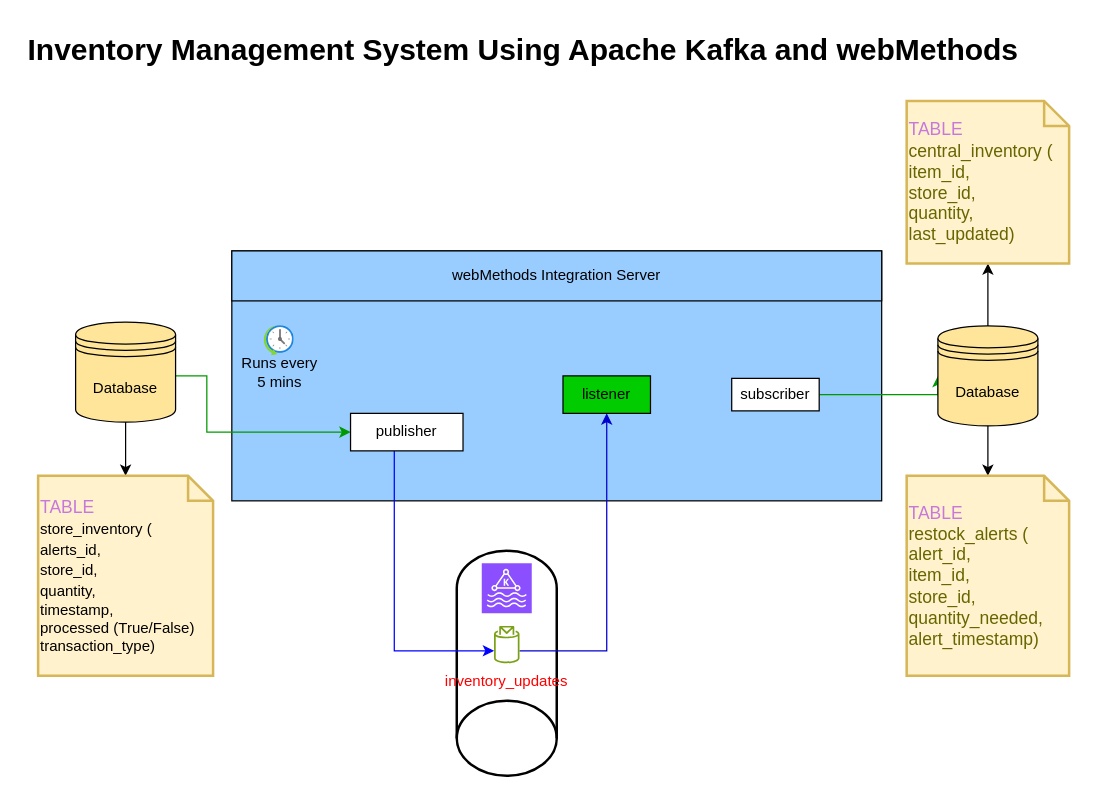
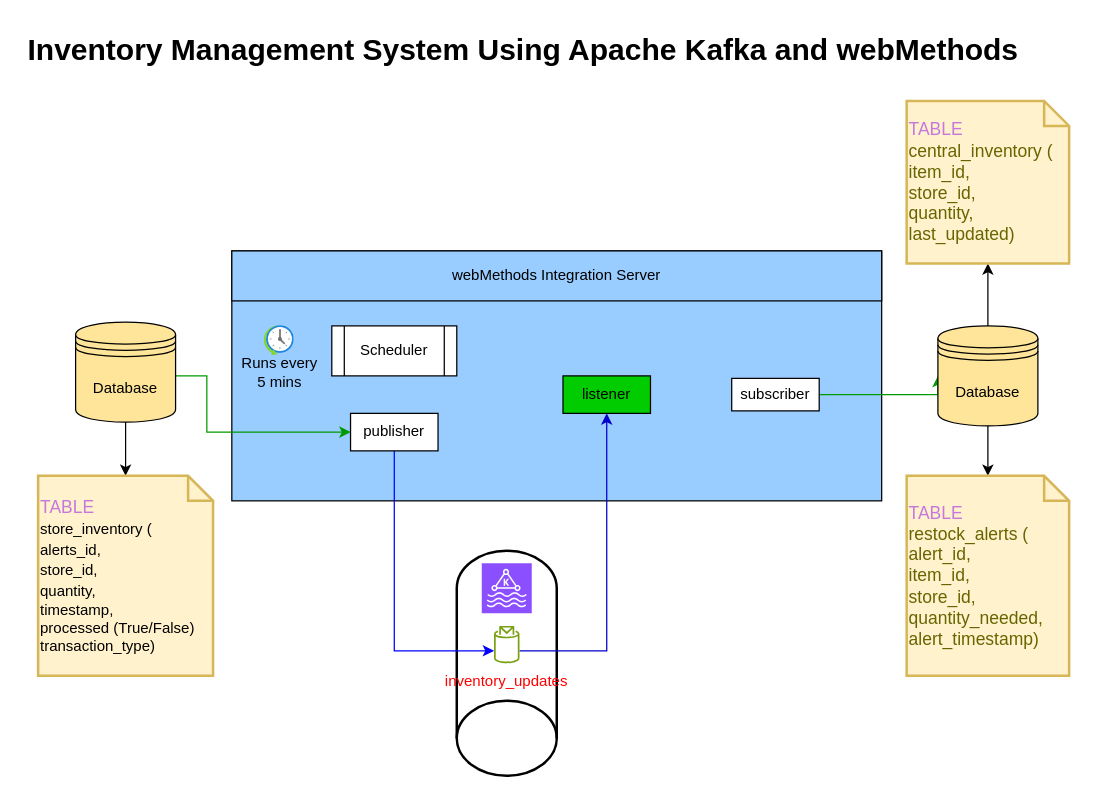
none -> (394, 351)
(407, 432) -> (394, 432)
